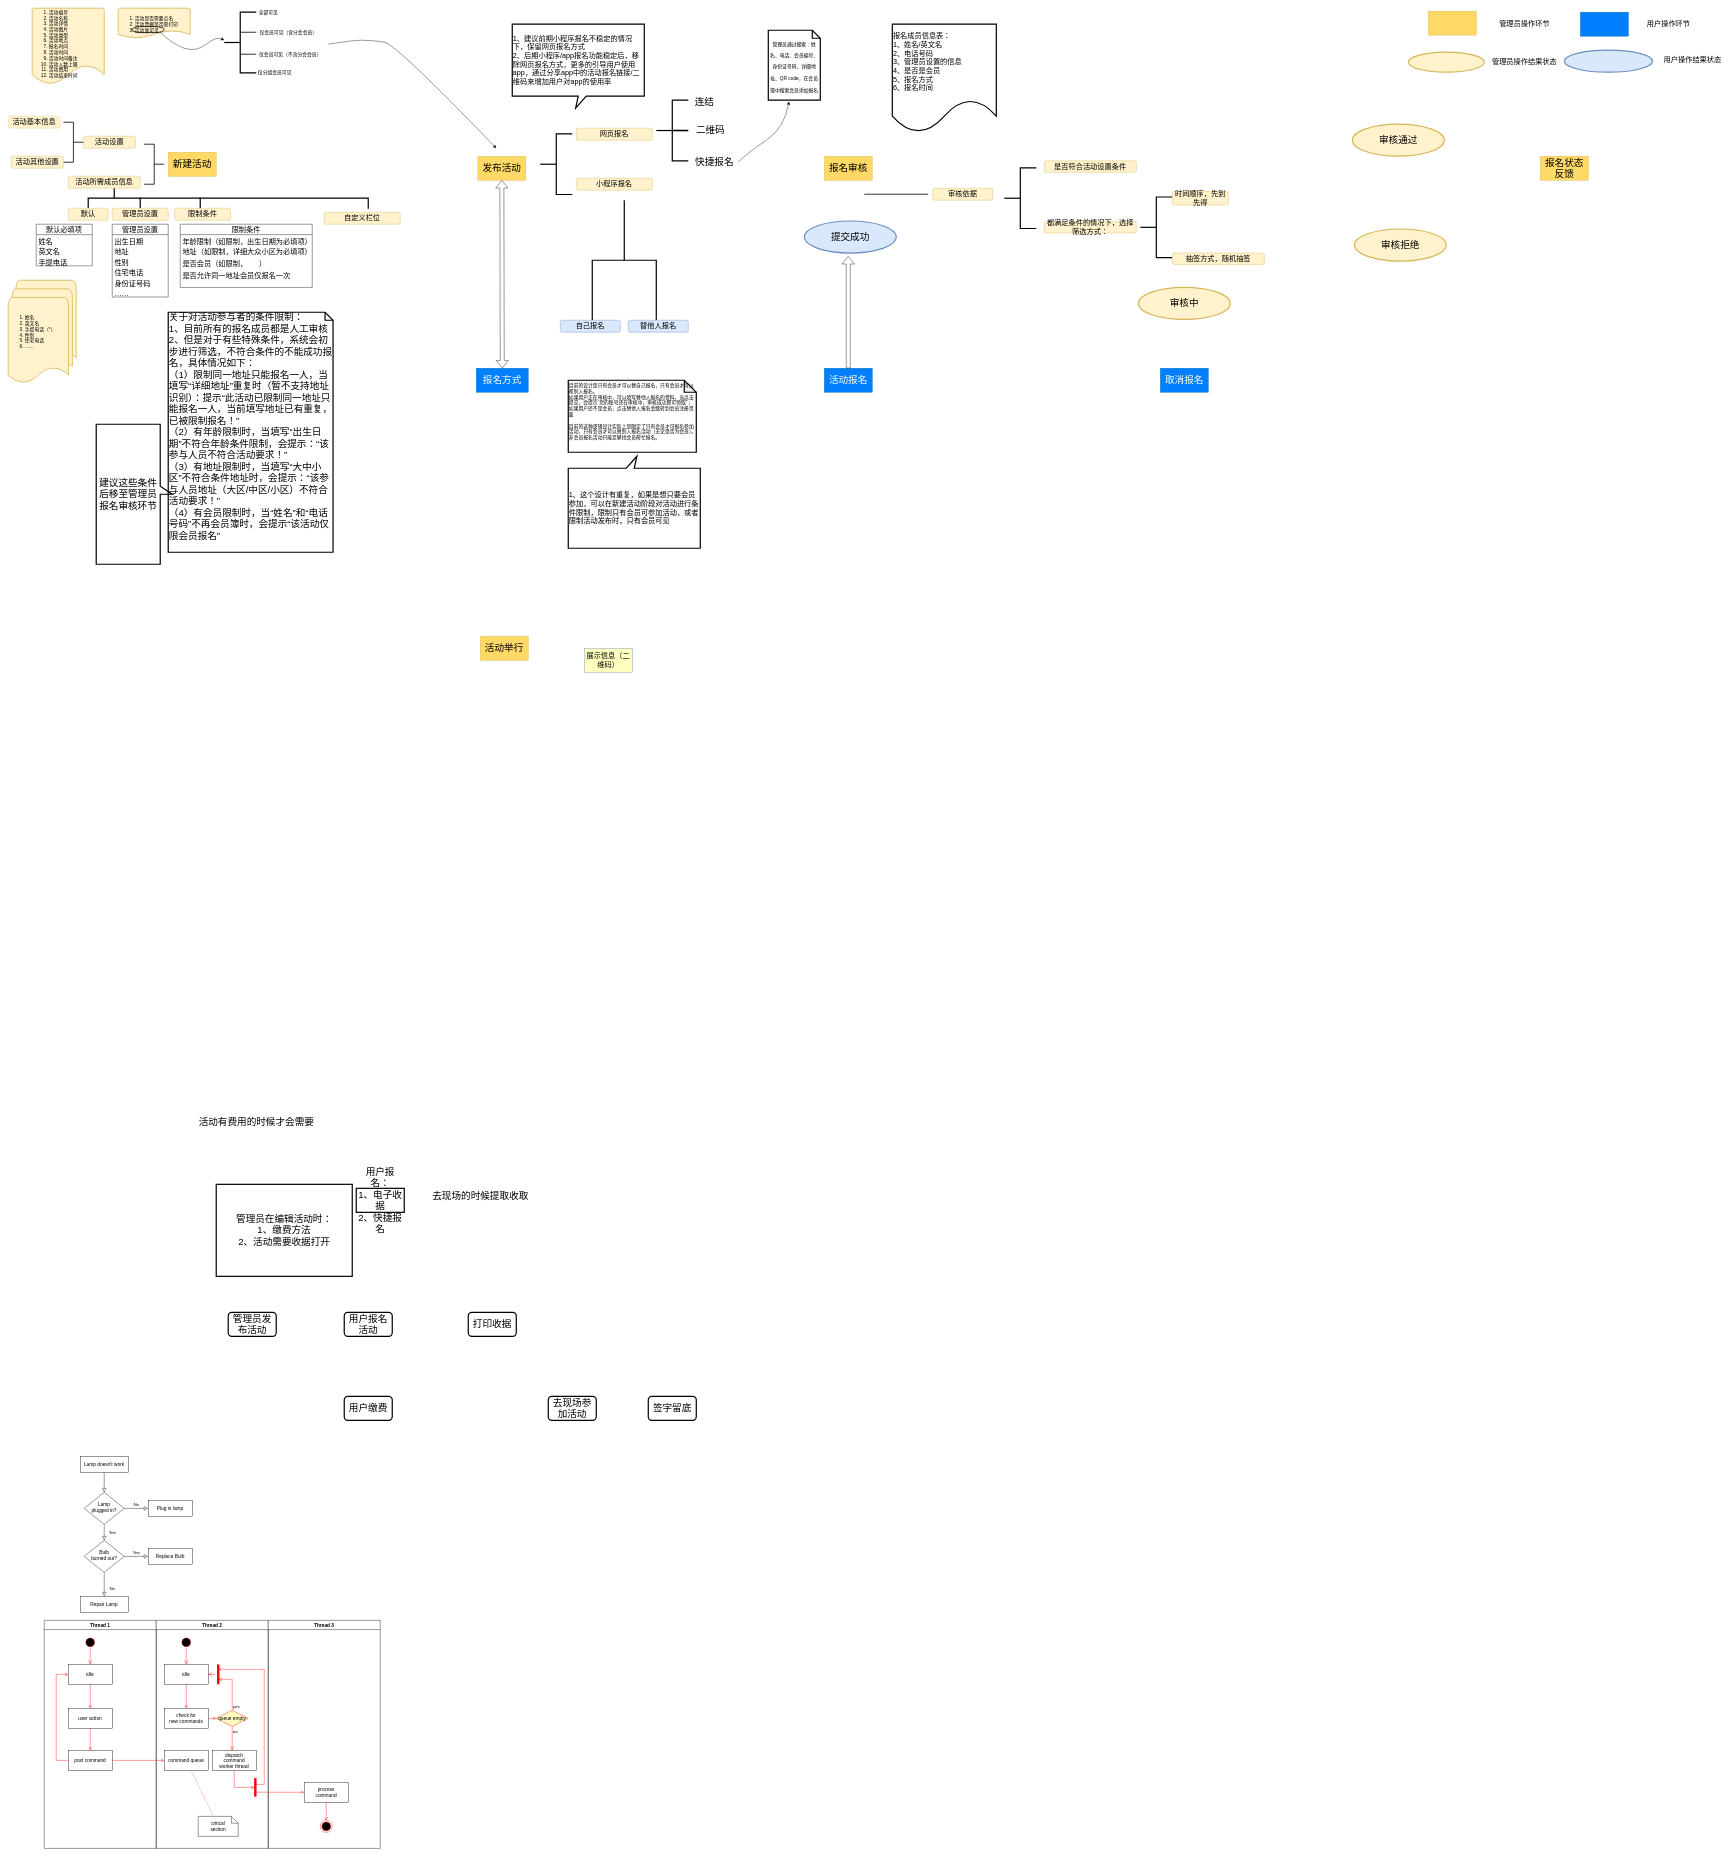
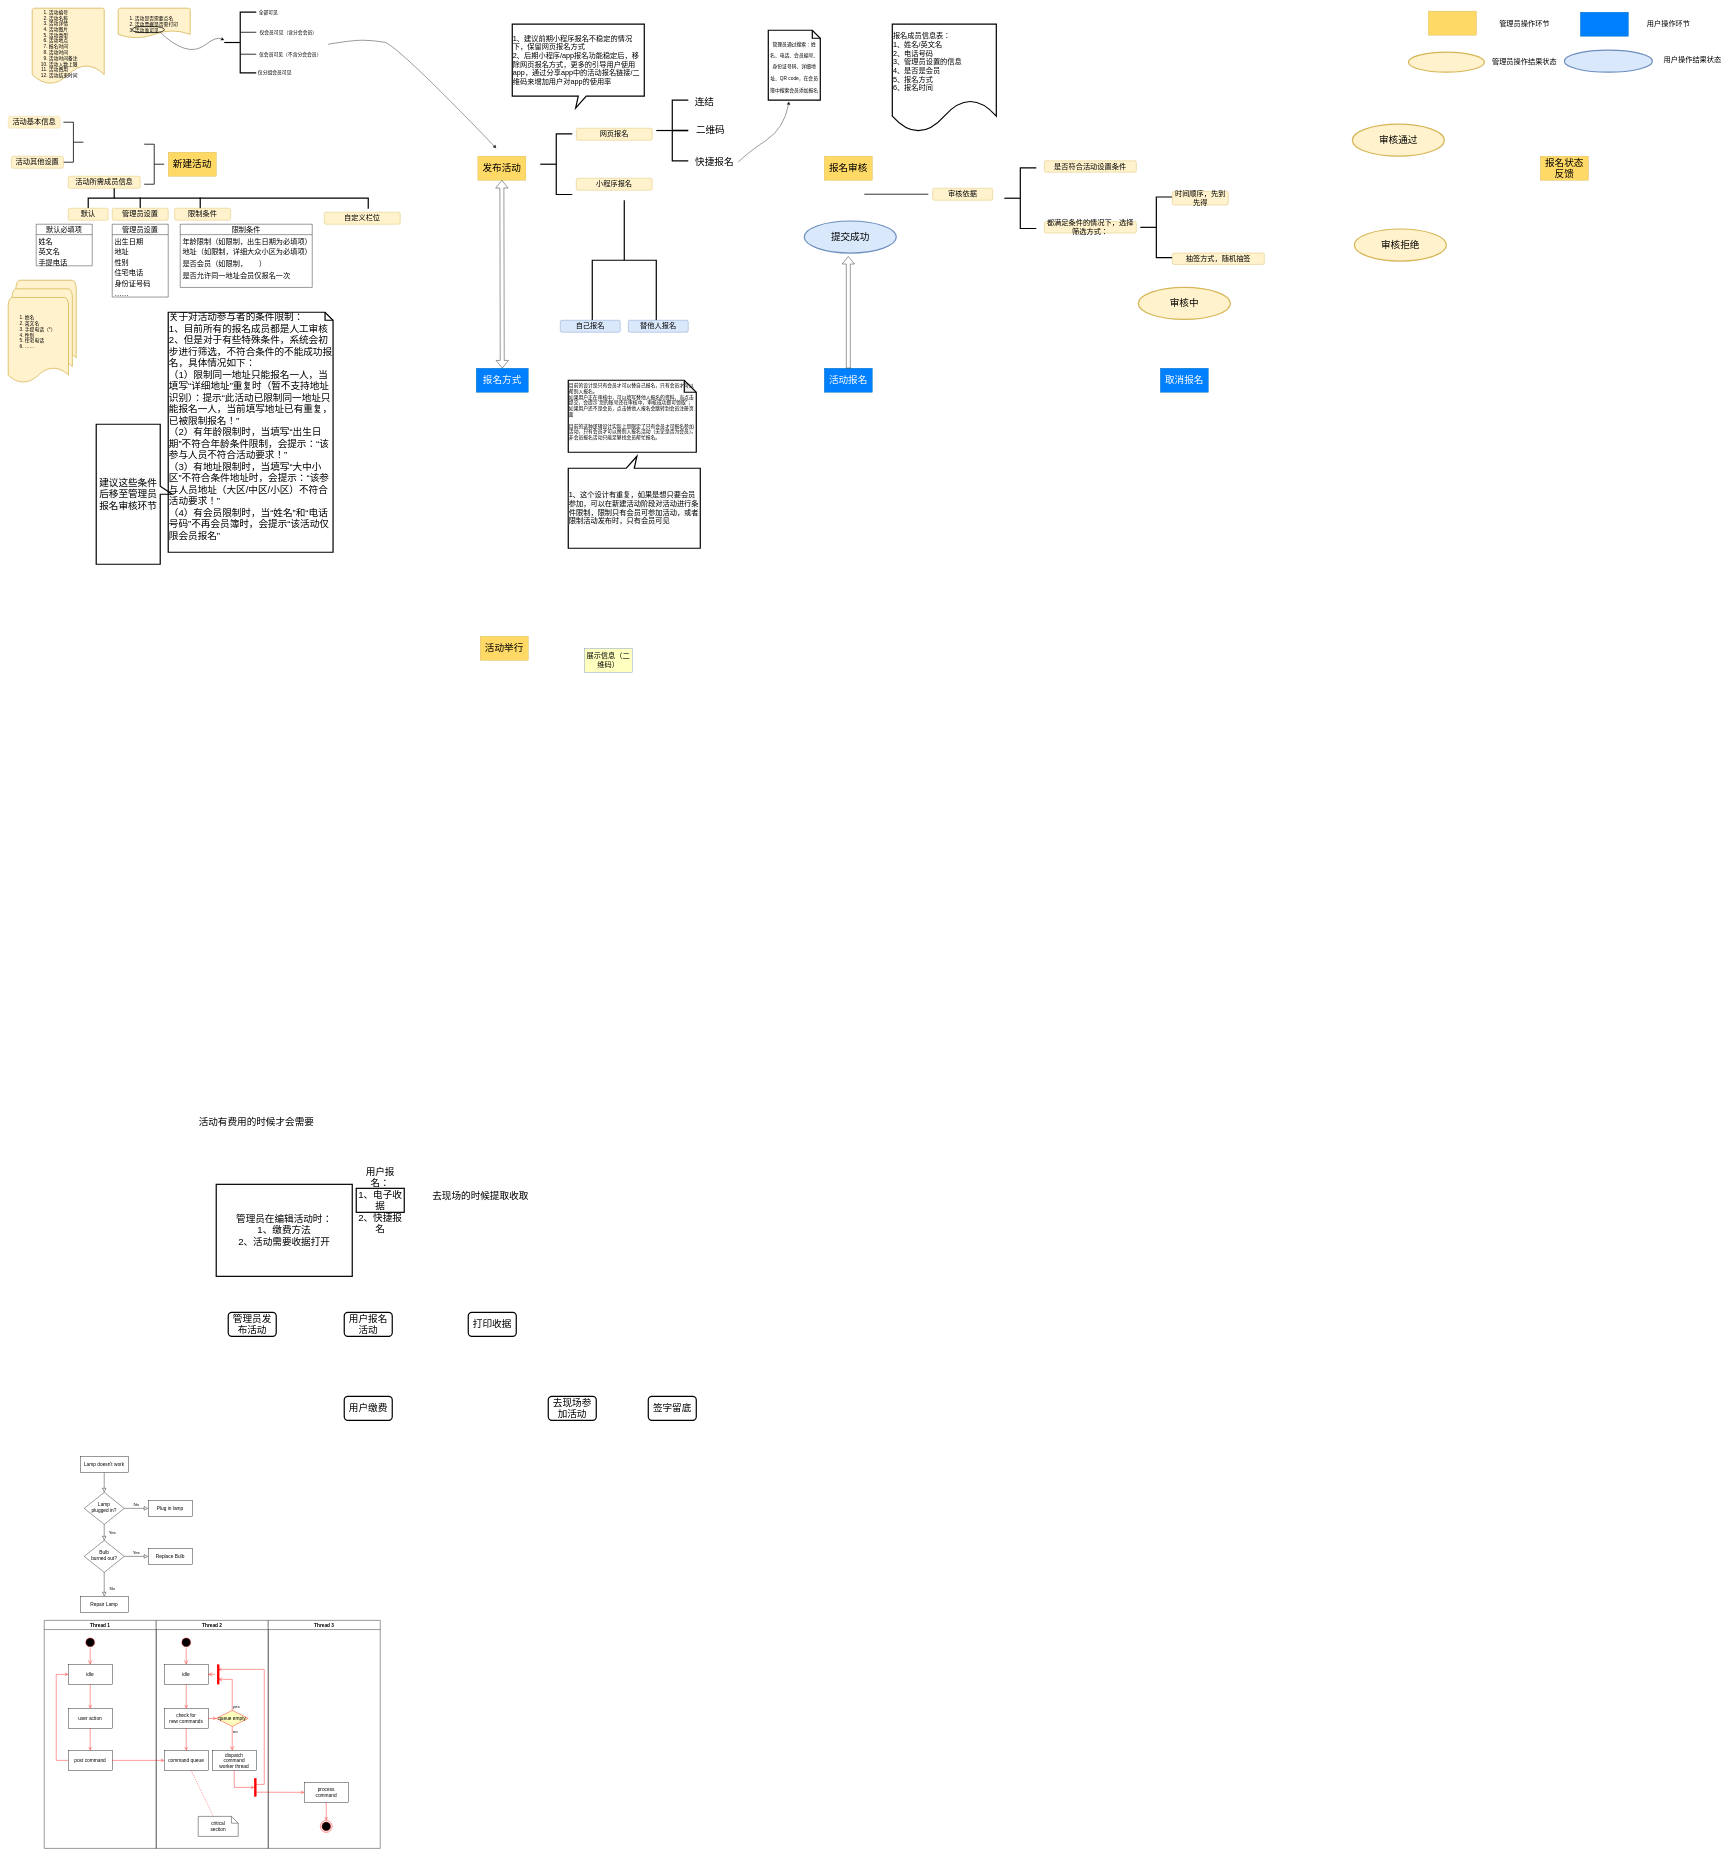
(109, 142) -> none
none -> (186, 1738)
